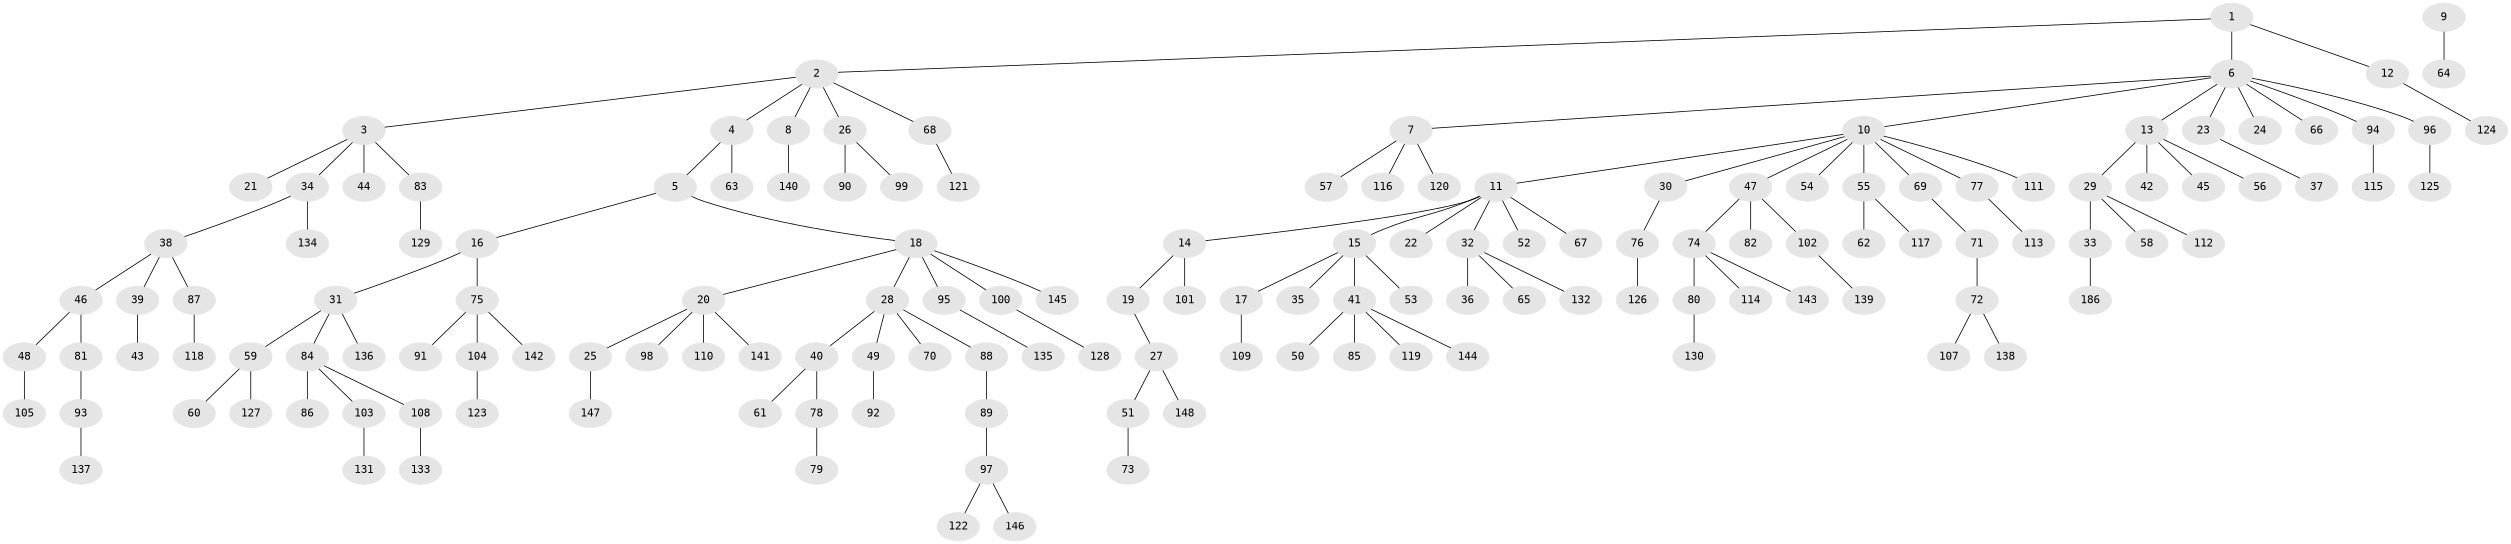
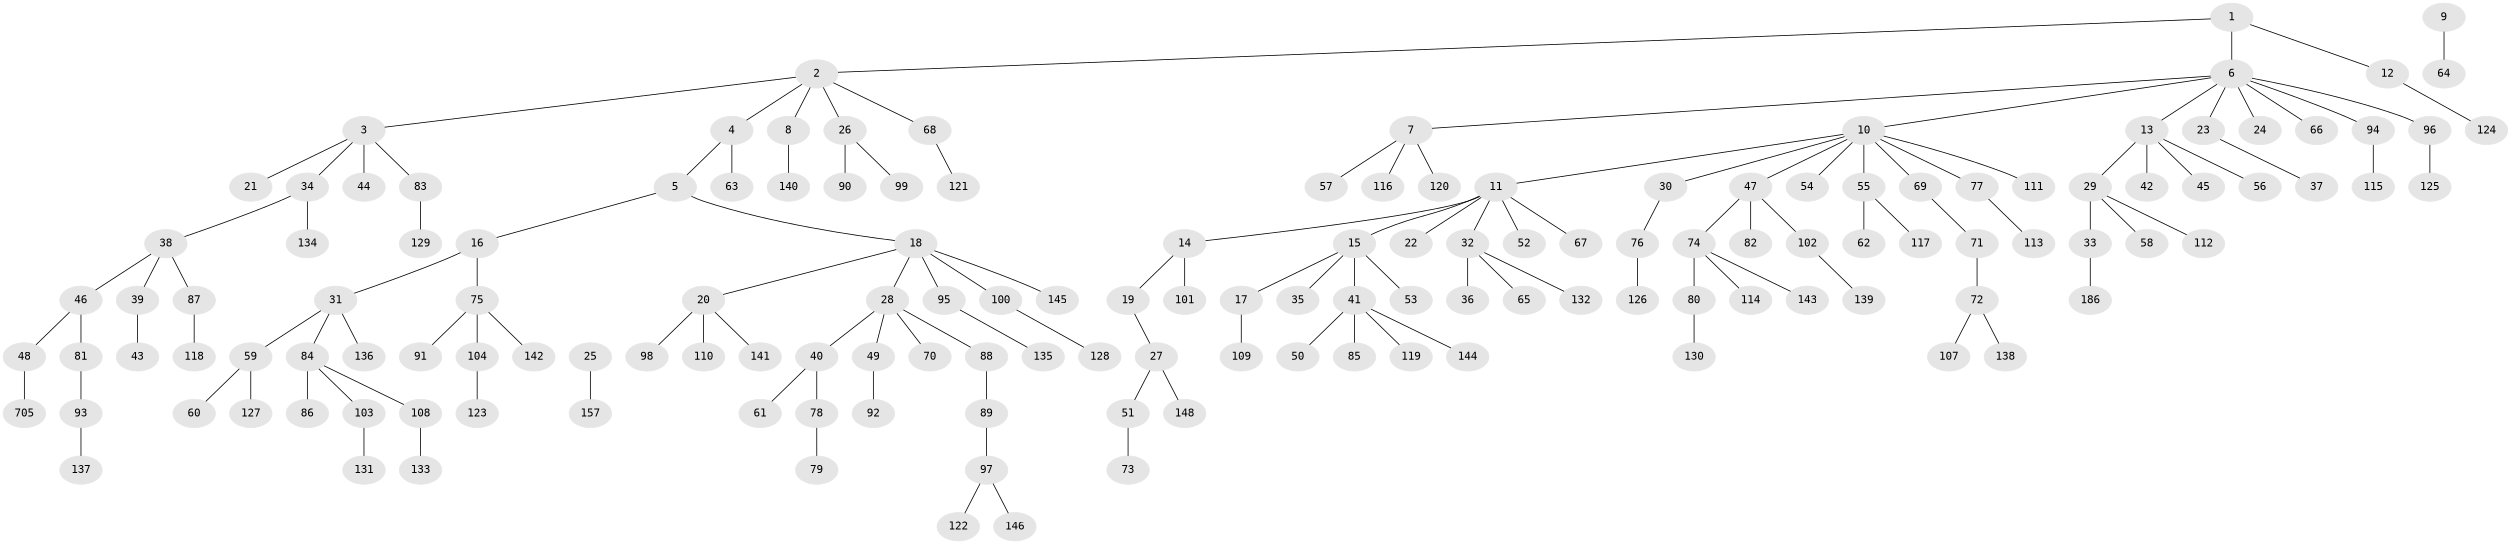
(647, 329) -> none
(24, 413) -> (24, 413)
(590, 413) -> (590, 413)
